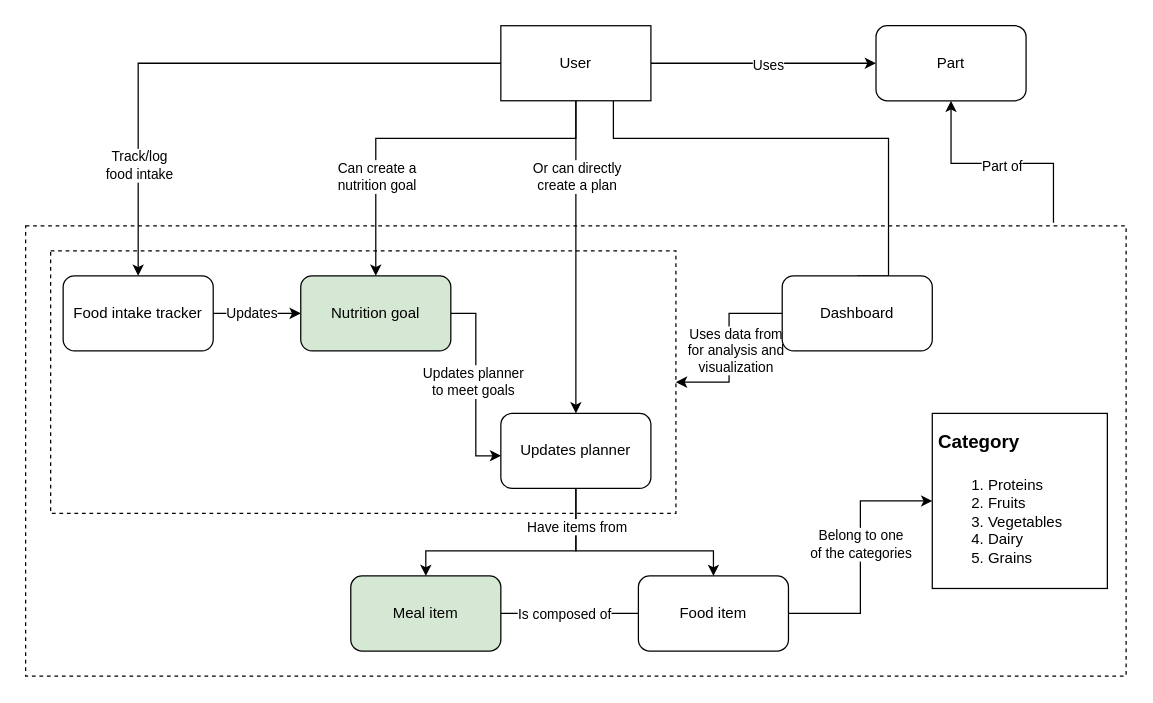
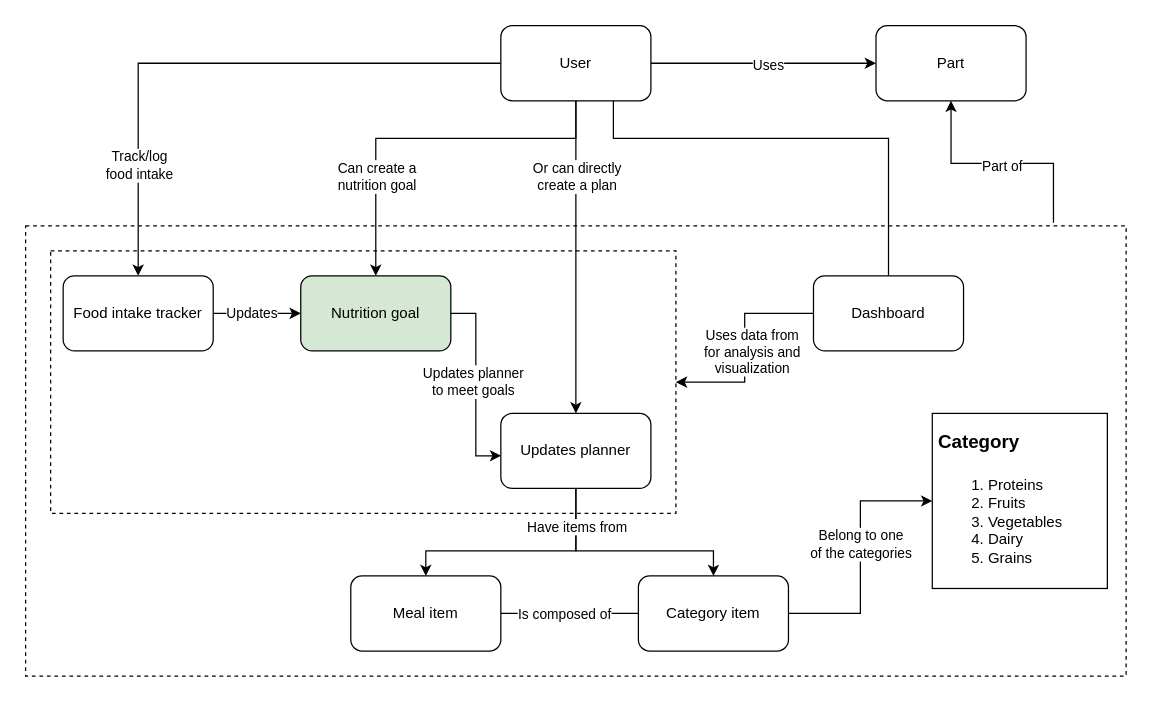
(576, 63) -> (576, 63)
(857, 313) -> (888, 313)
(426, 613) -> (426, 613)
(713, 613) -> (713, 613)
